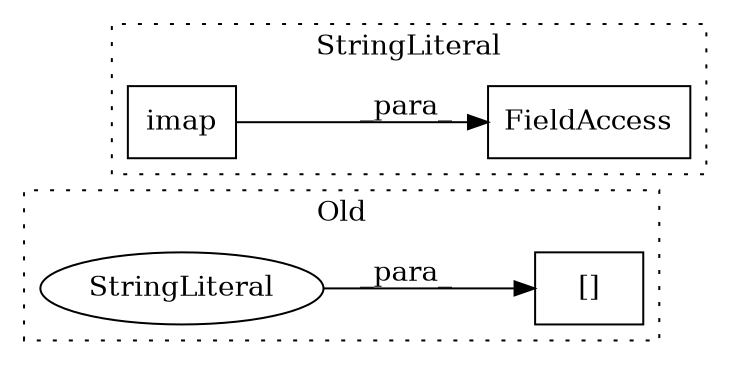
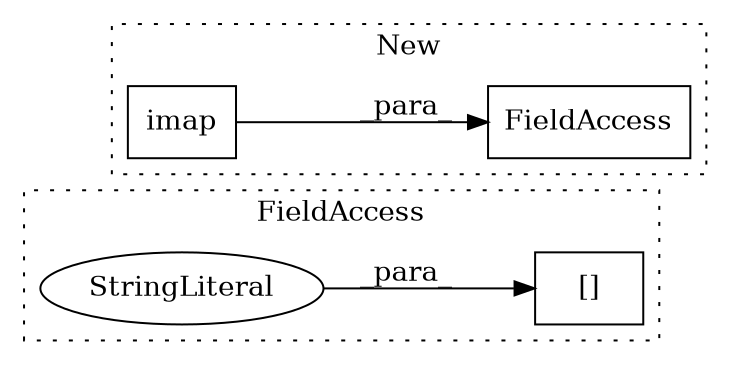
(409, 47) -> (409, 47)
(342, 213) -> (342, 213)
